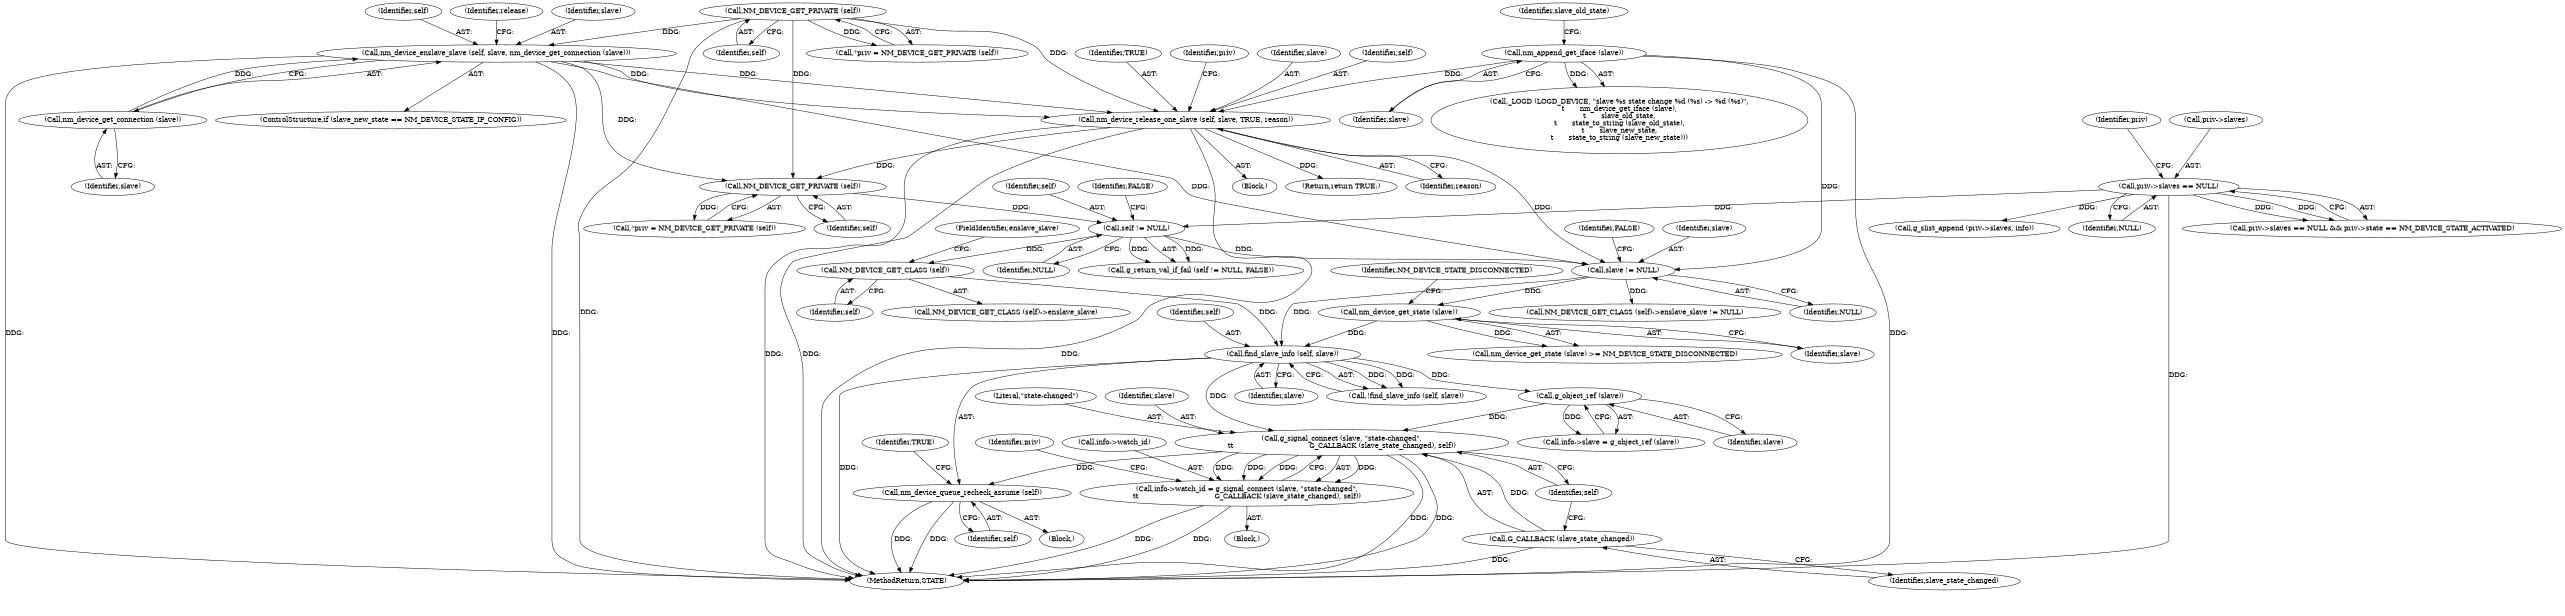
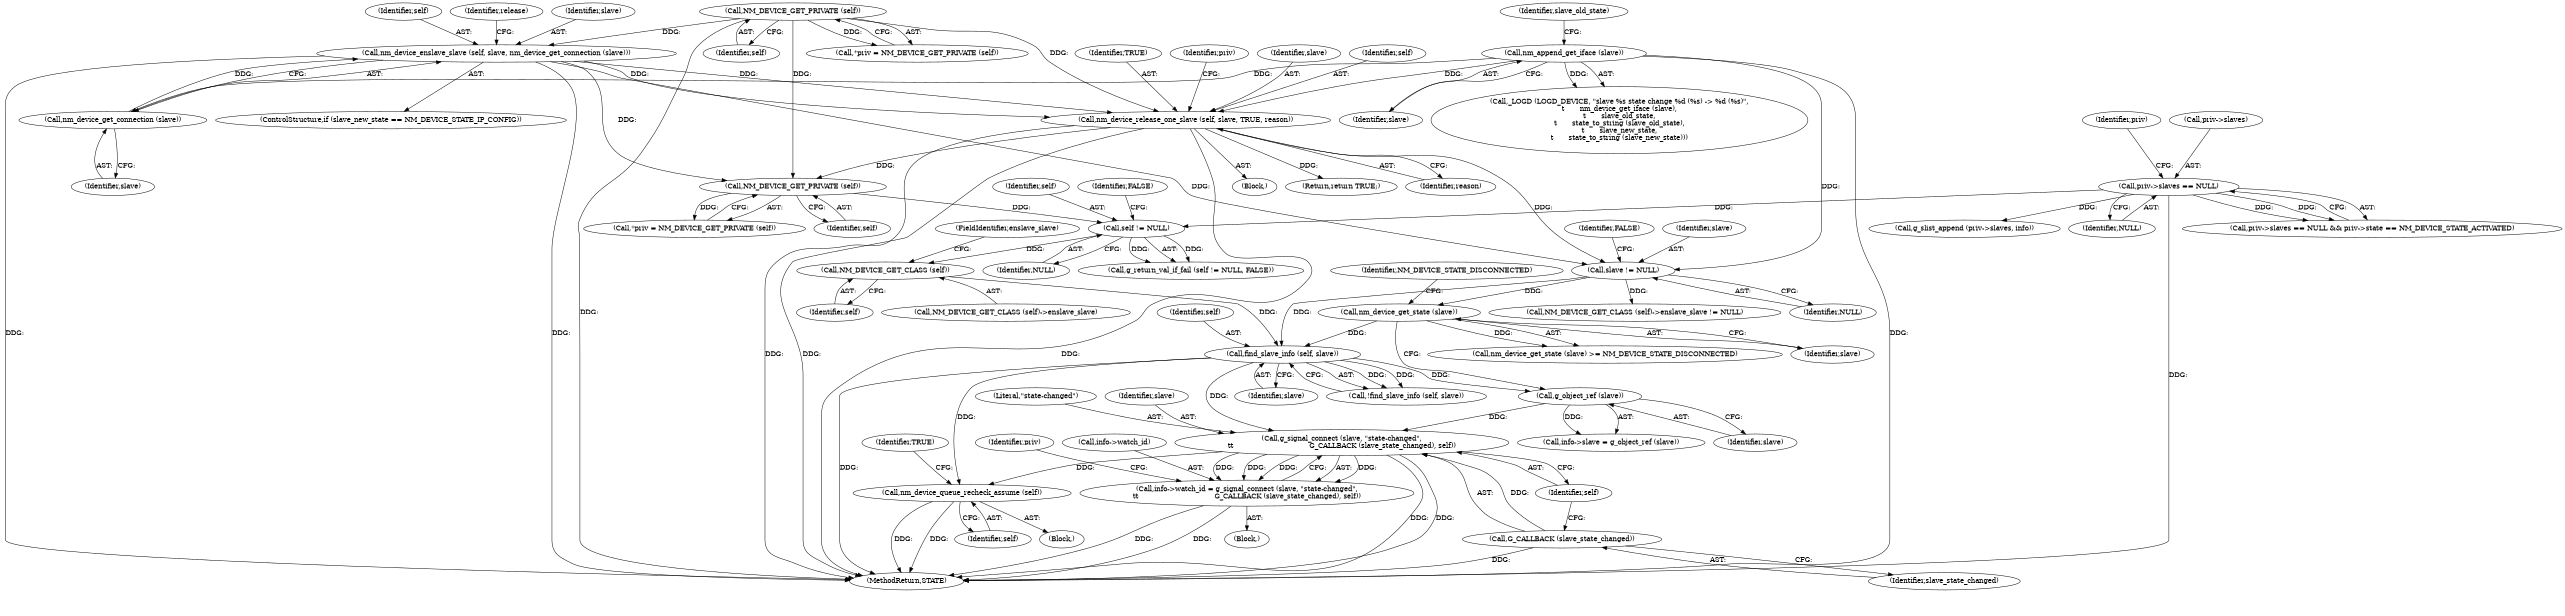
none -> (849, 82)
(1373, 259) -> none
(943, 291) -> (972, 288)
(968, 417) -> (968, 417)
(1595, 422) -> (1450, 372)
